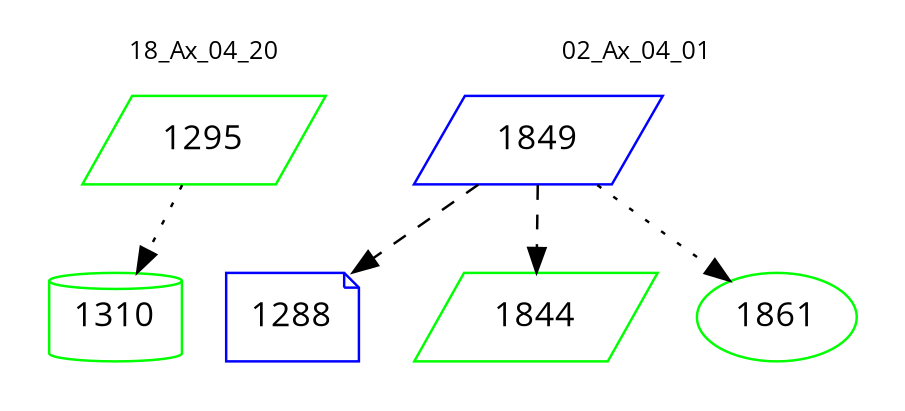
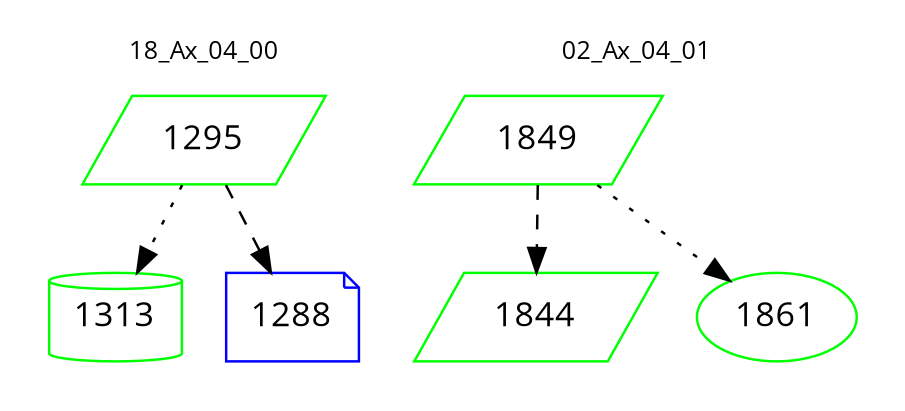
(204, 53) -> (204, 53)
(538, 140) -> (538, 140)
(426, 221) -> (243, 218)
(116, 317) -> (116, 317)
